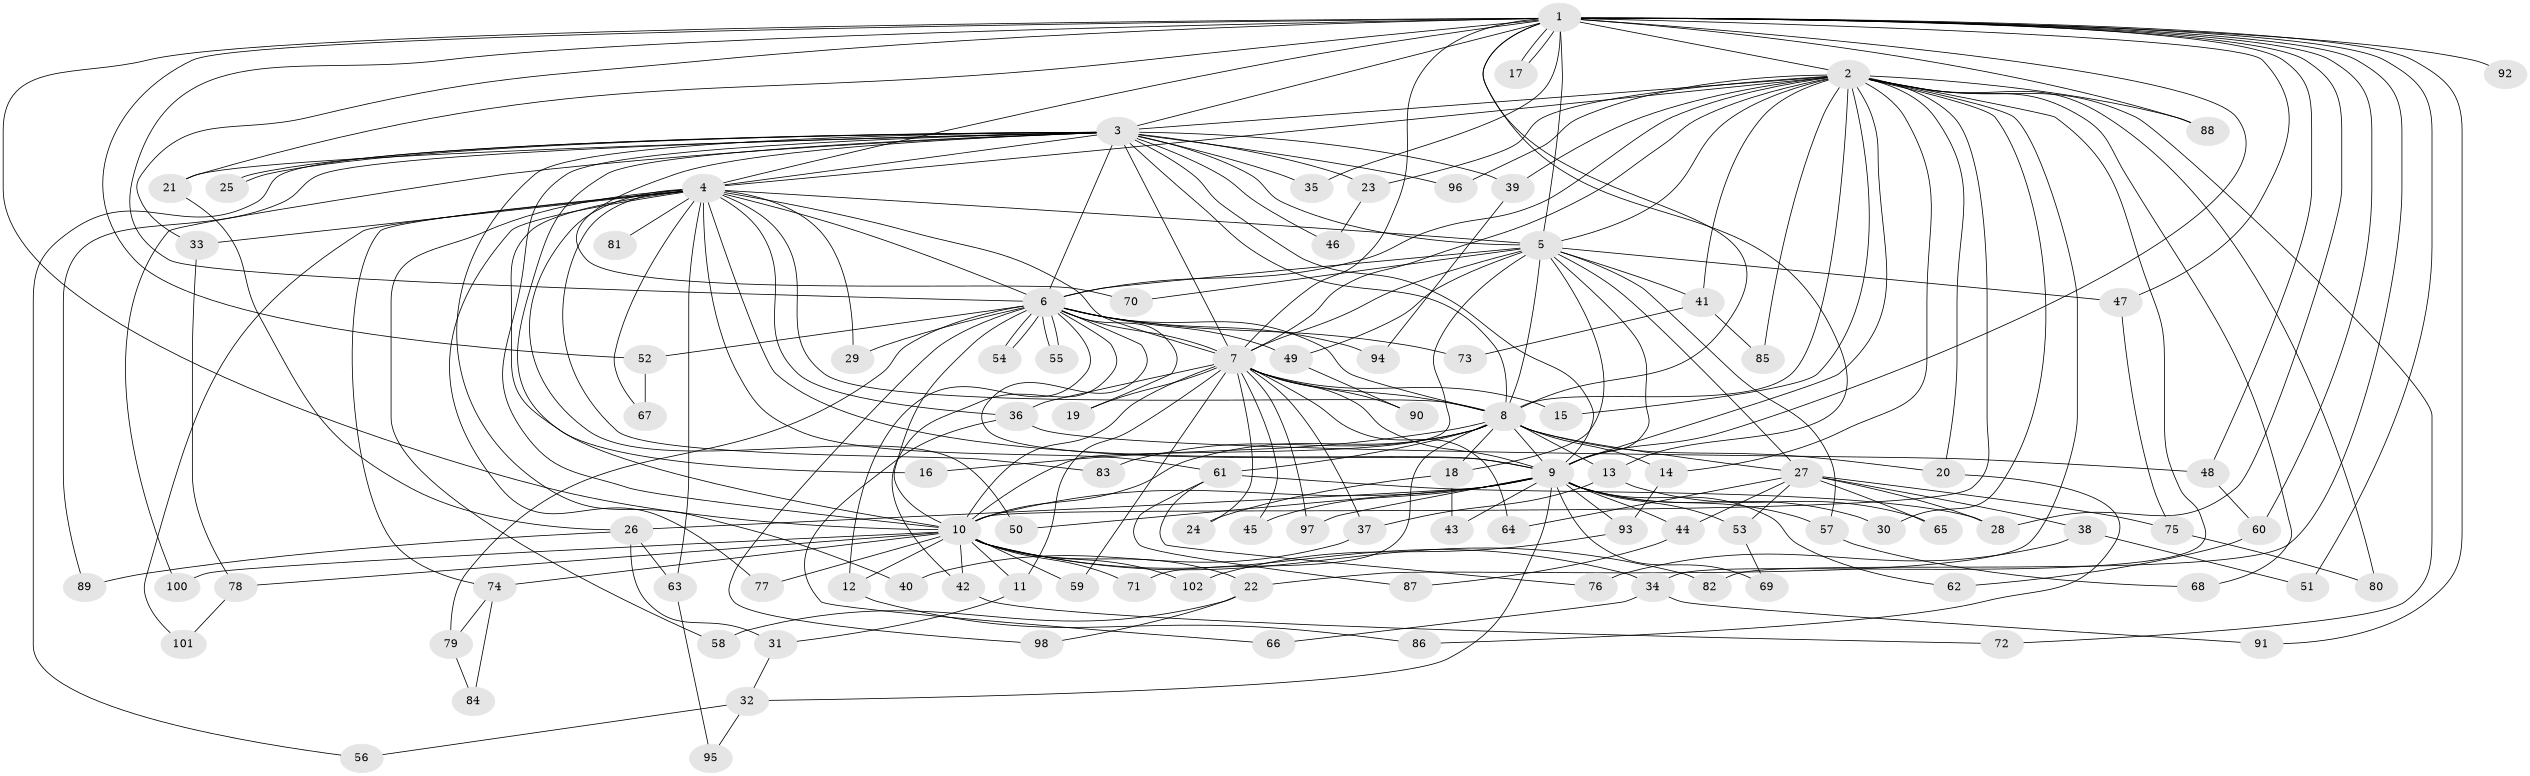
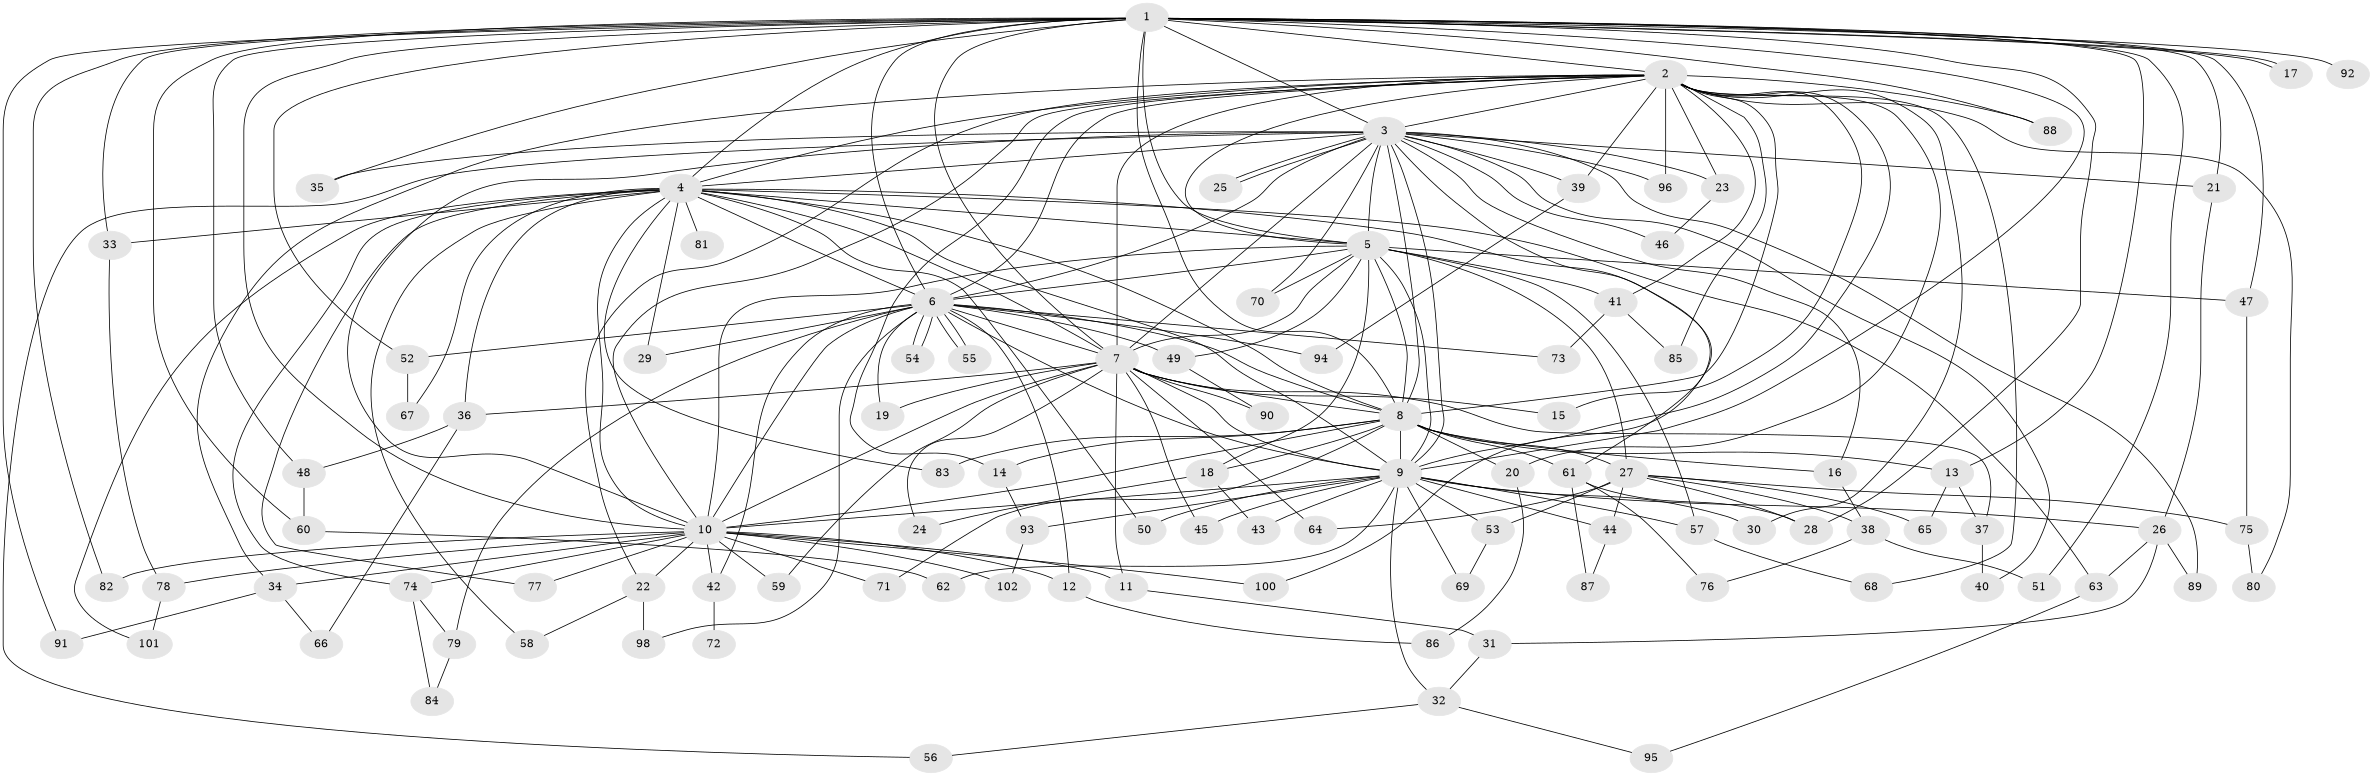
(2400, 369) -> none
none -> (1852, 502)
(1308, 530) -> none
